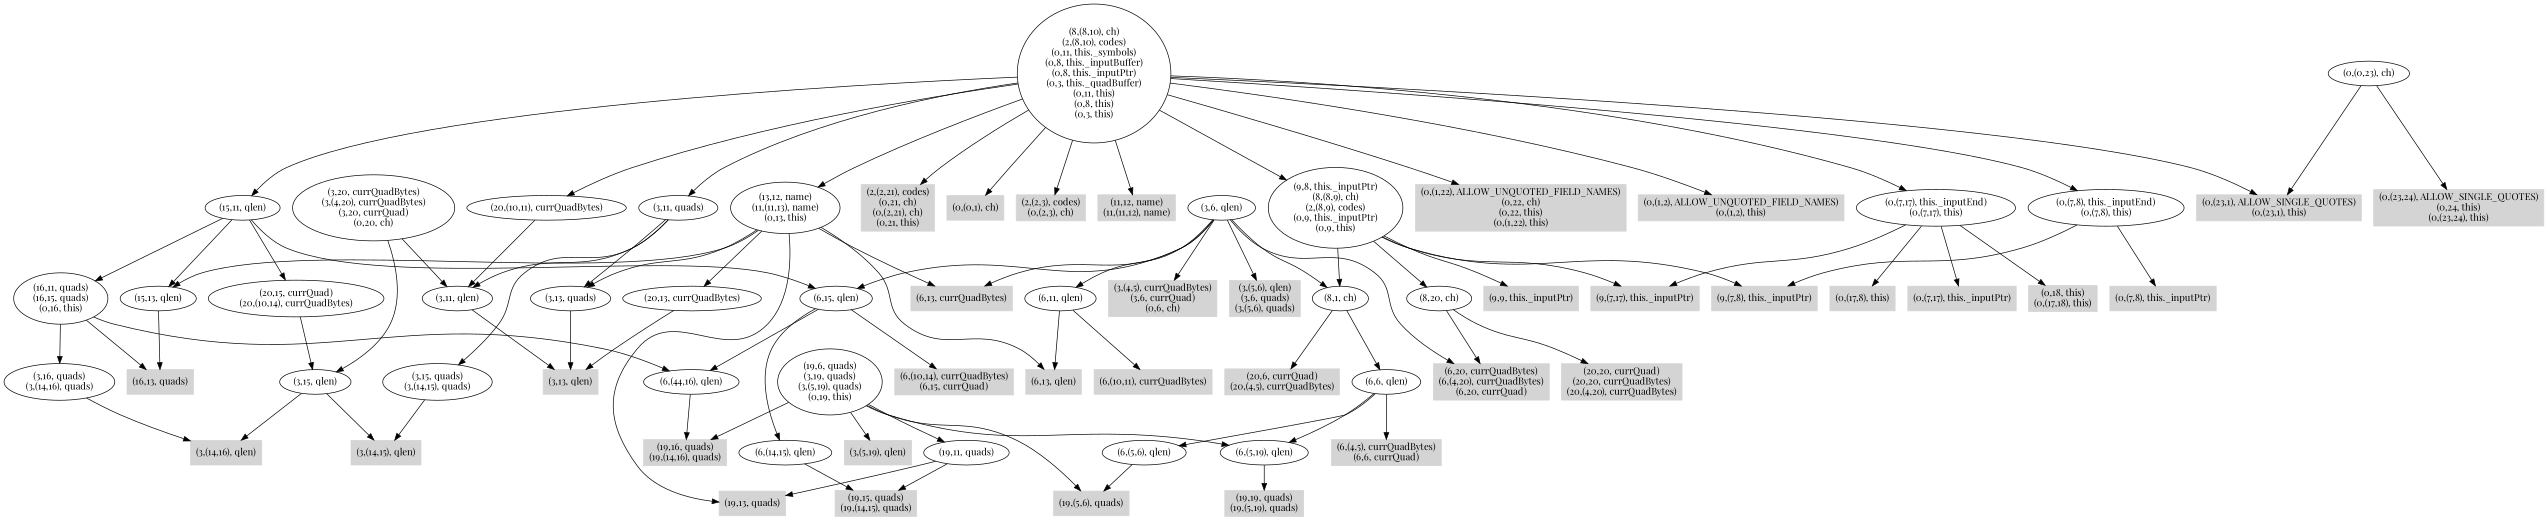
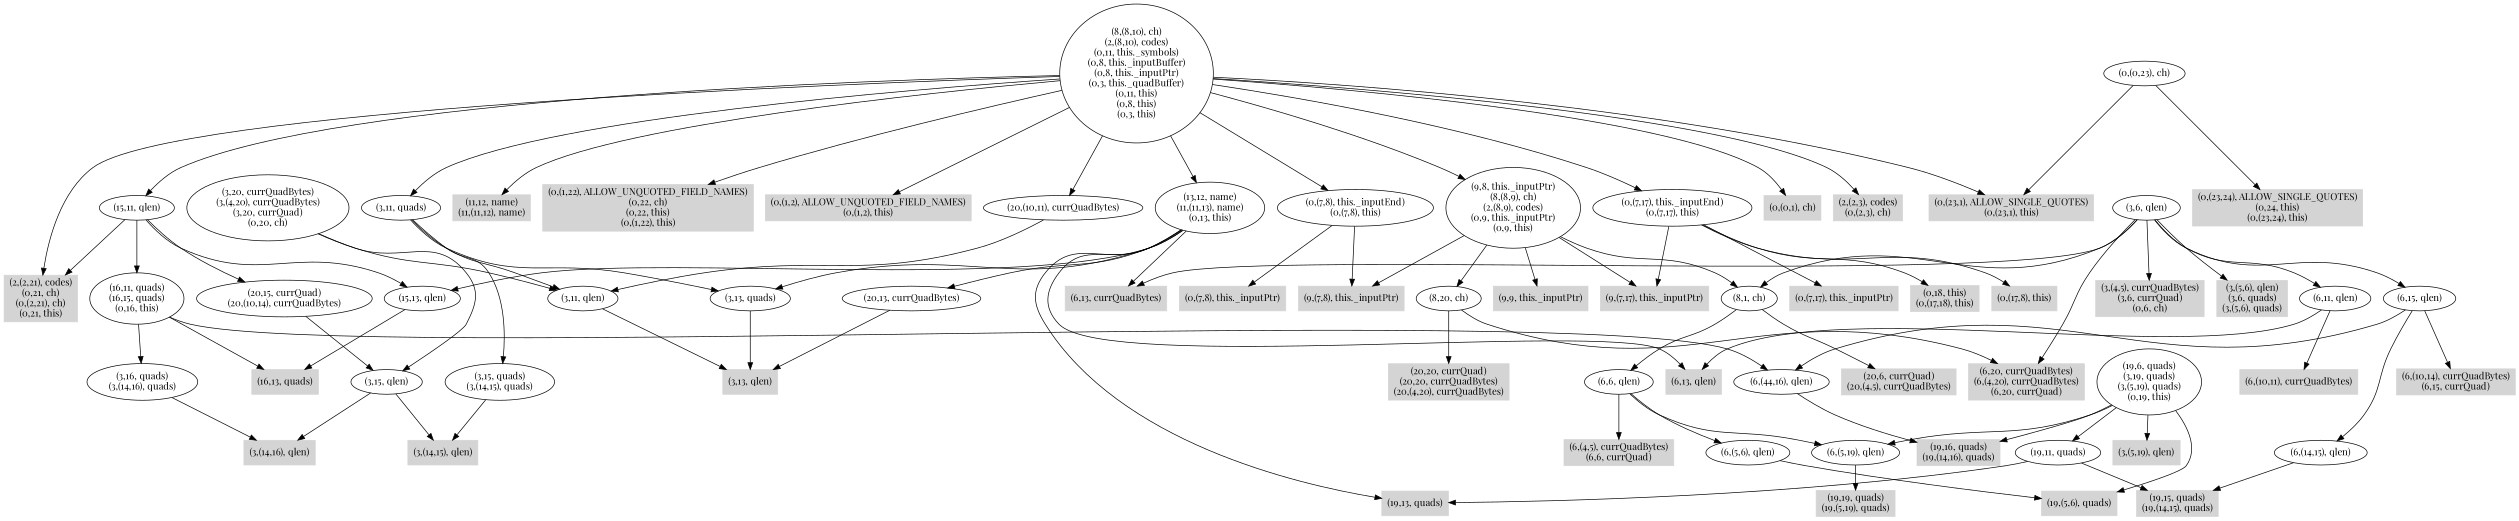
(496, 268) -> (98, 245)
